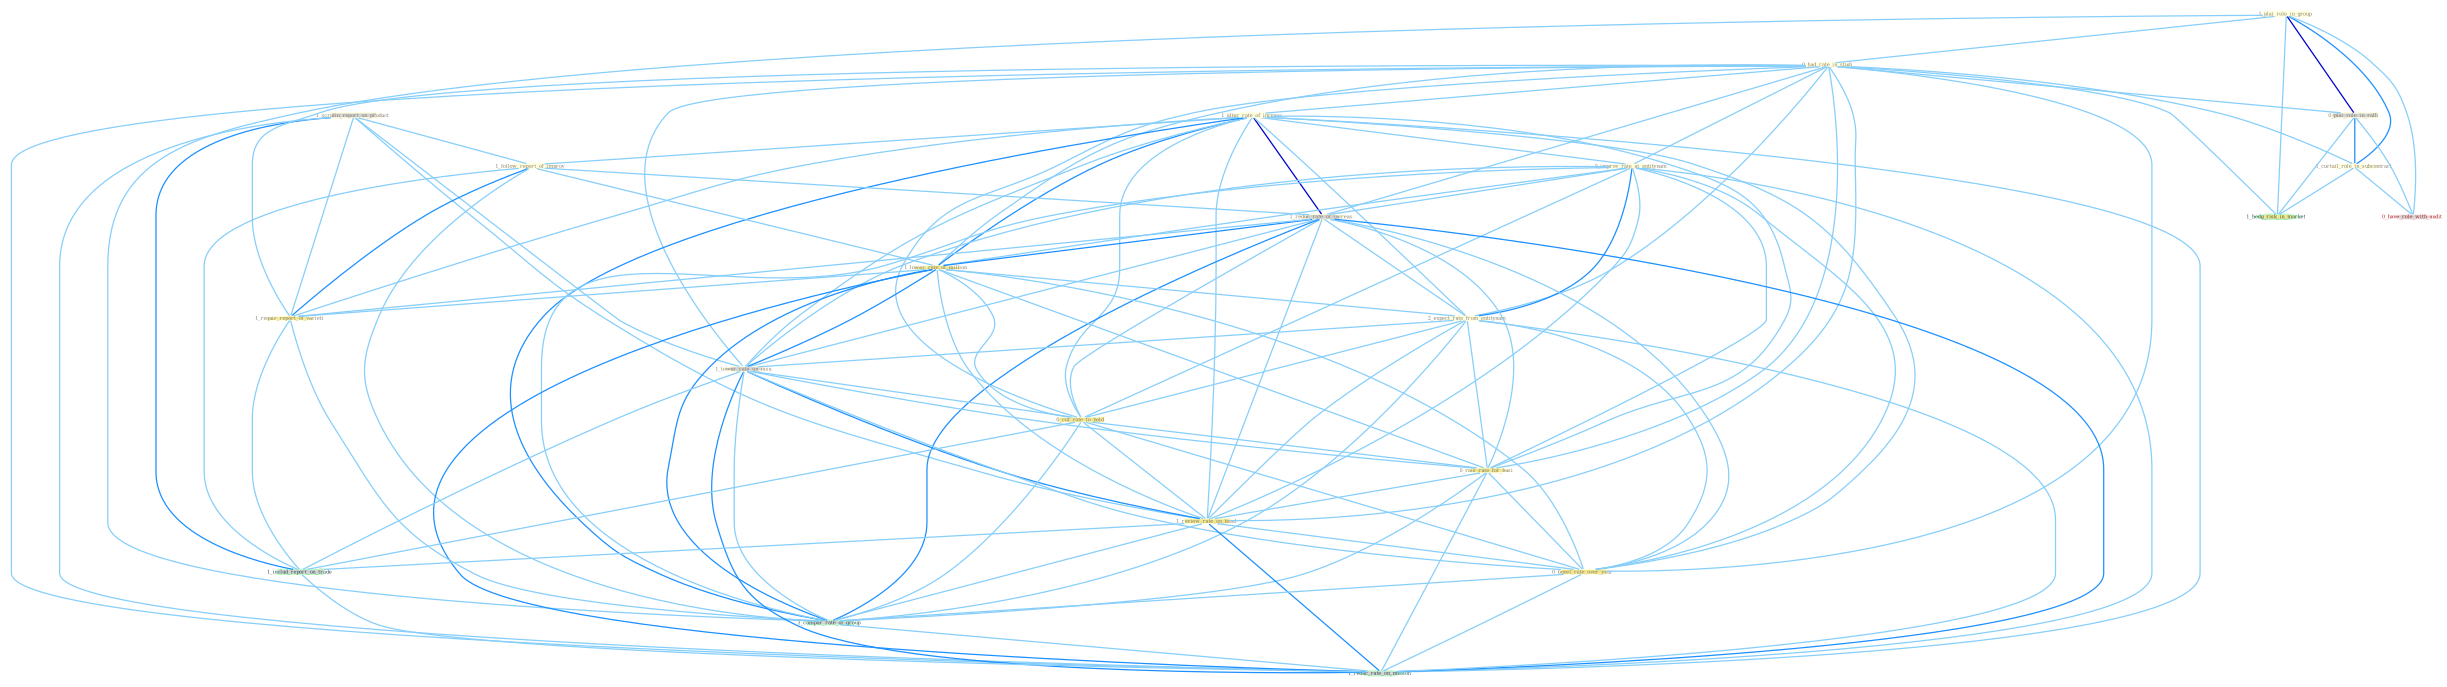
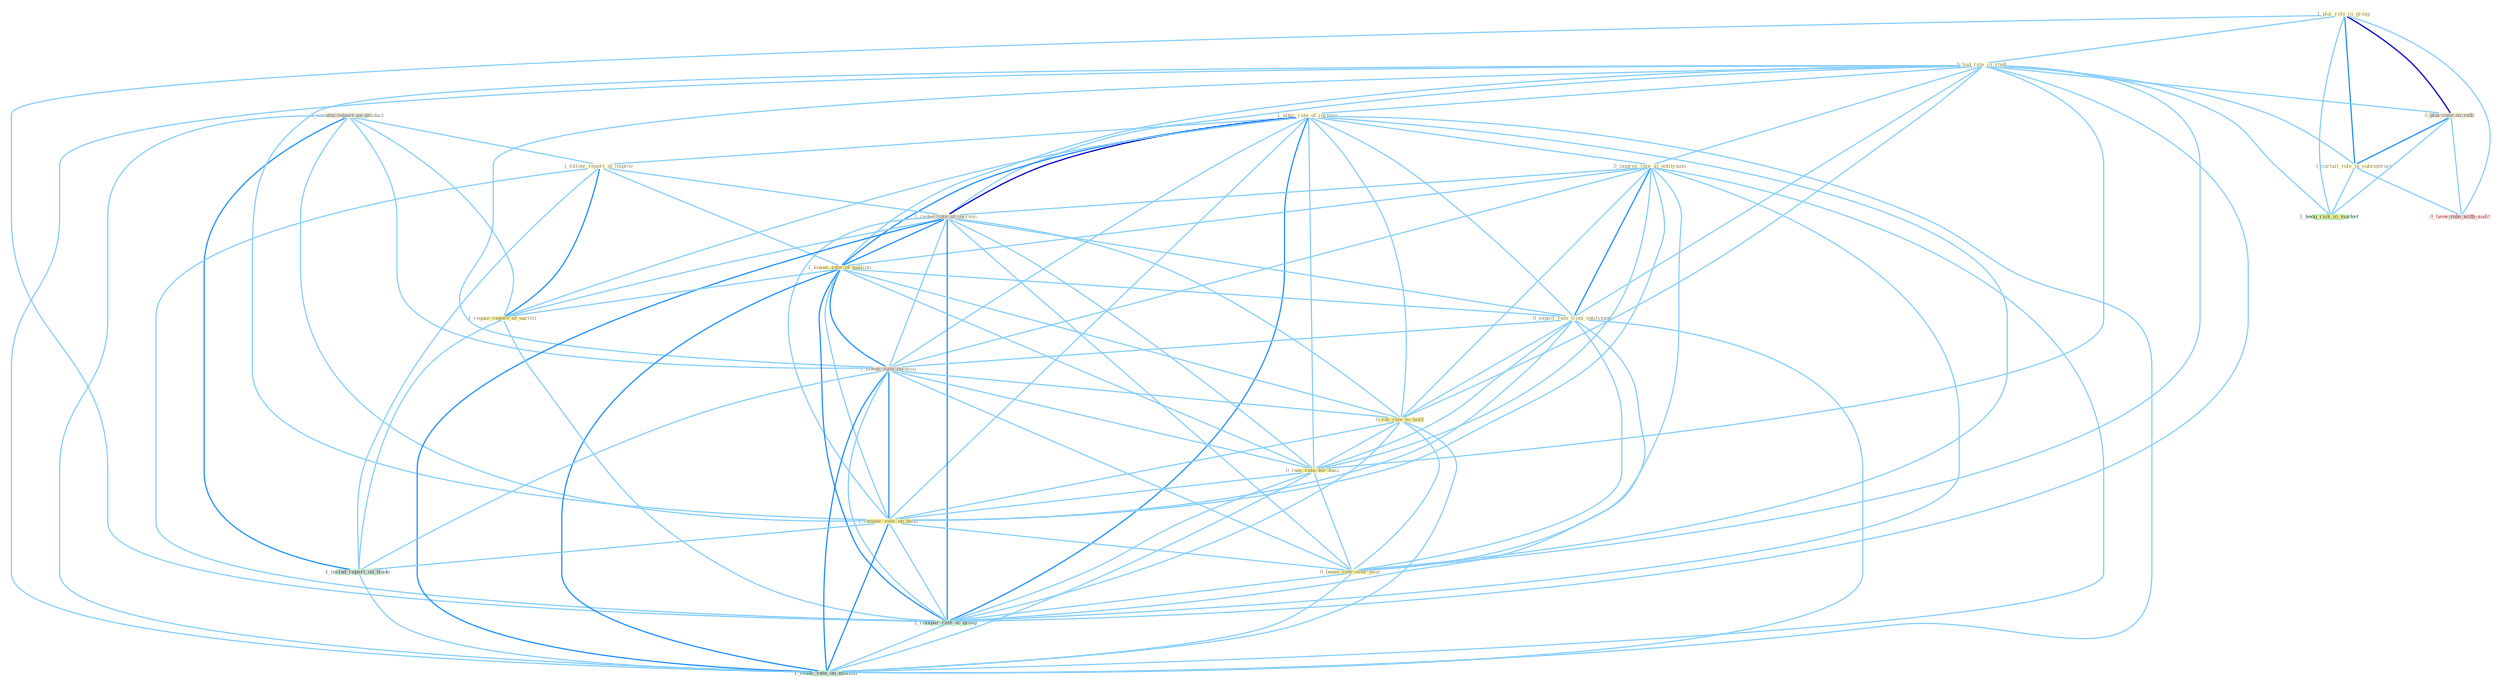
(936, 72) -> (1846, 542)
(1467, 318) -> (1574, 318)
(1304, 351) -> none
(691, 496) -> (1300, 624)
(1584, 572) -> (1352, 572)
